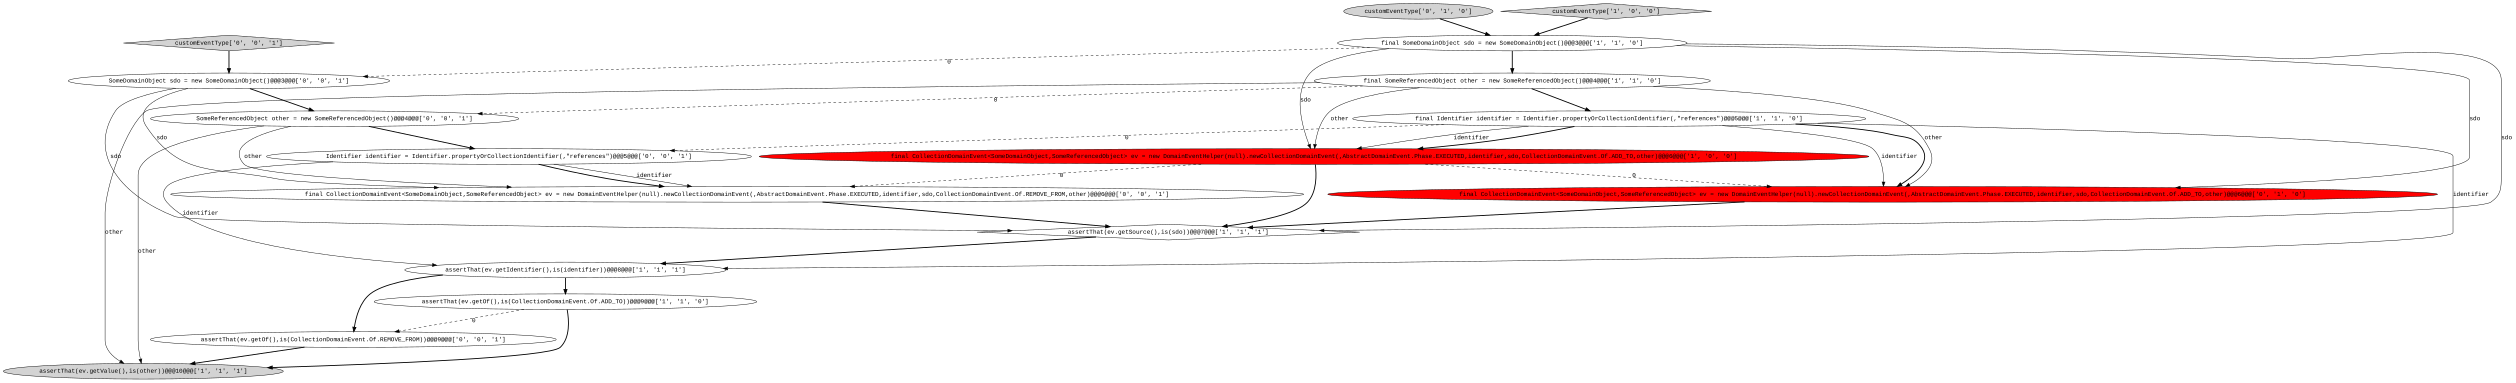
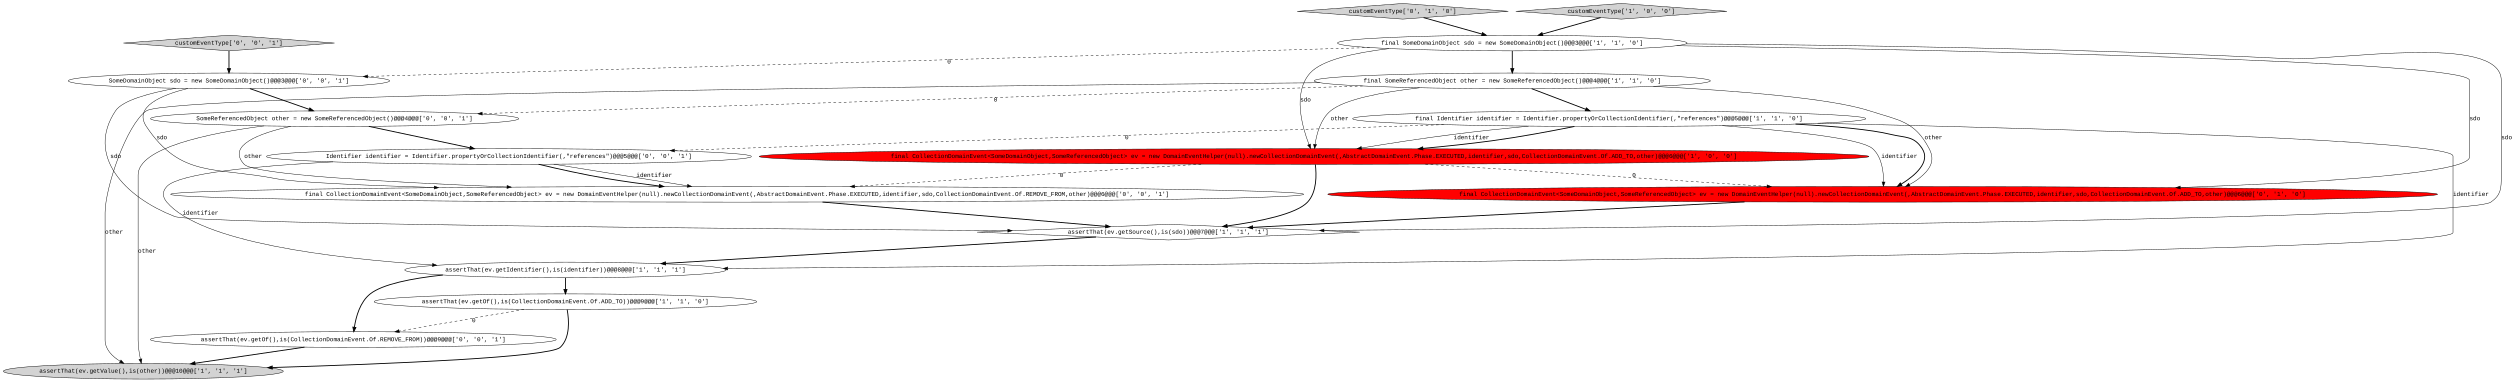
(1418, 11) -> (1403, 11)
